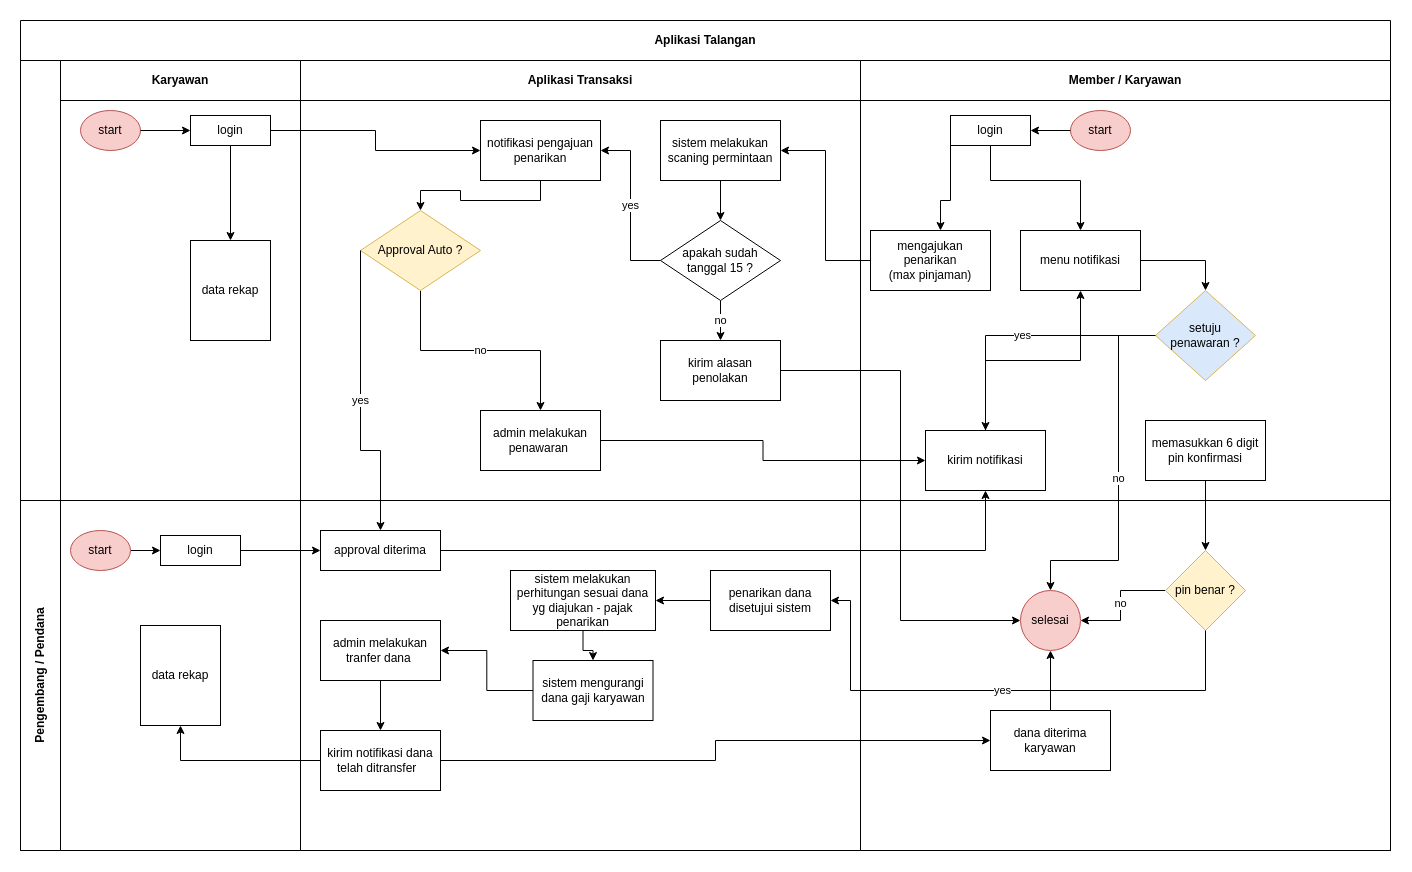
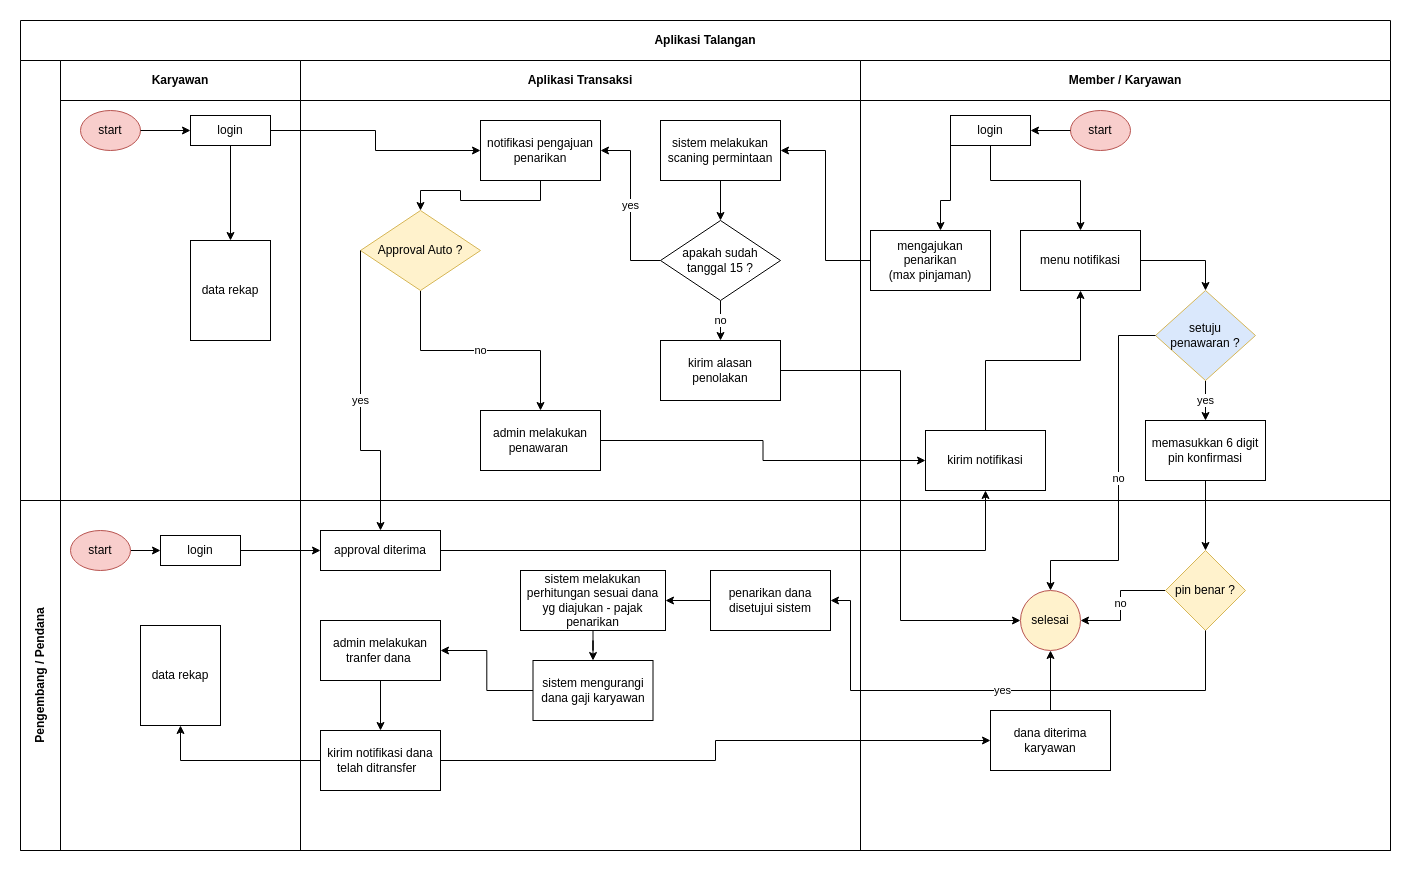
(1041, 336) -> (1206, 397)
(583, 601) -> (593, 601)
(1051, 621) -> (1051, 621)
